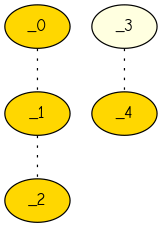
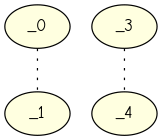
(37, 27) -> (37, 27)
(37, 114) -> (37, 114)
(124, 114) -> (124, 114)
(37, 201) -> none
